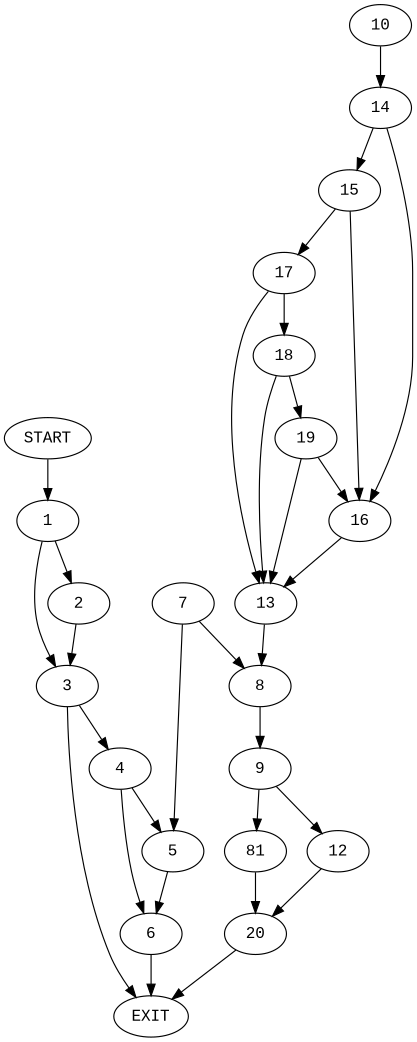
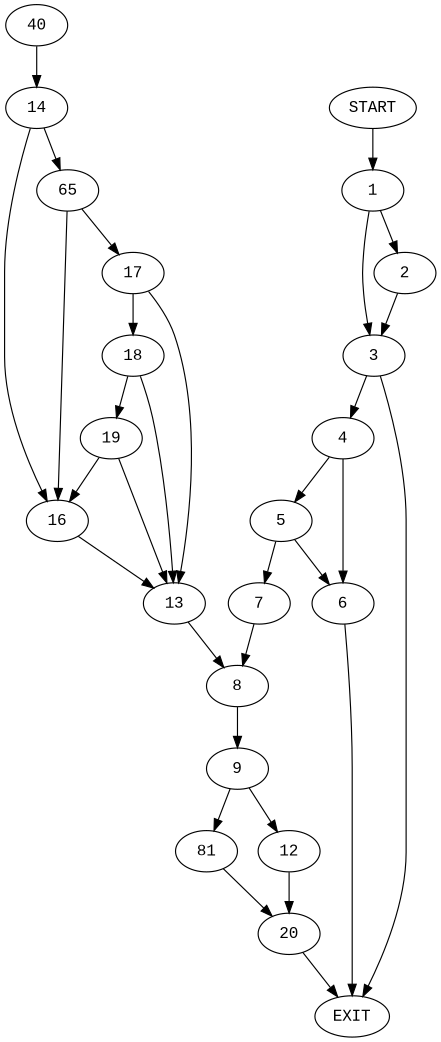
(381, 25) -> (37, 25)
(350, 190) -> (68, 190)
(178, 721) -> (272, 557)
